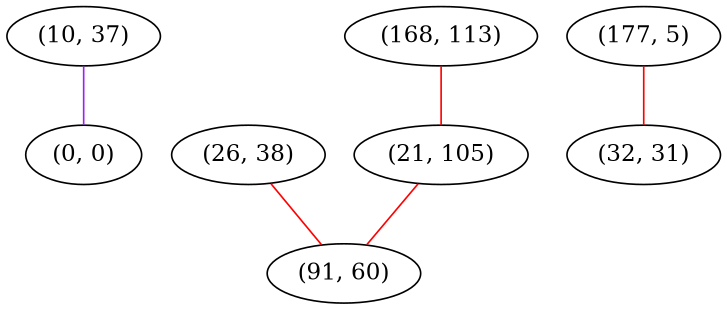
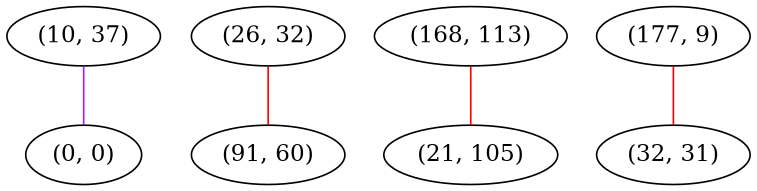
(644, 36) -> (673, 36)
(248, 155) -> (268, 36)
(392, 214) -> none
